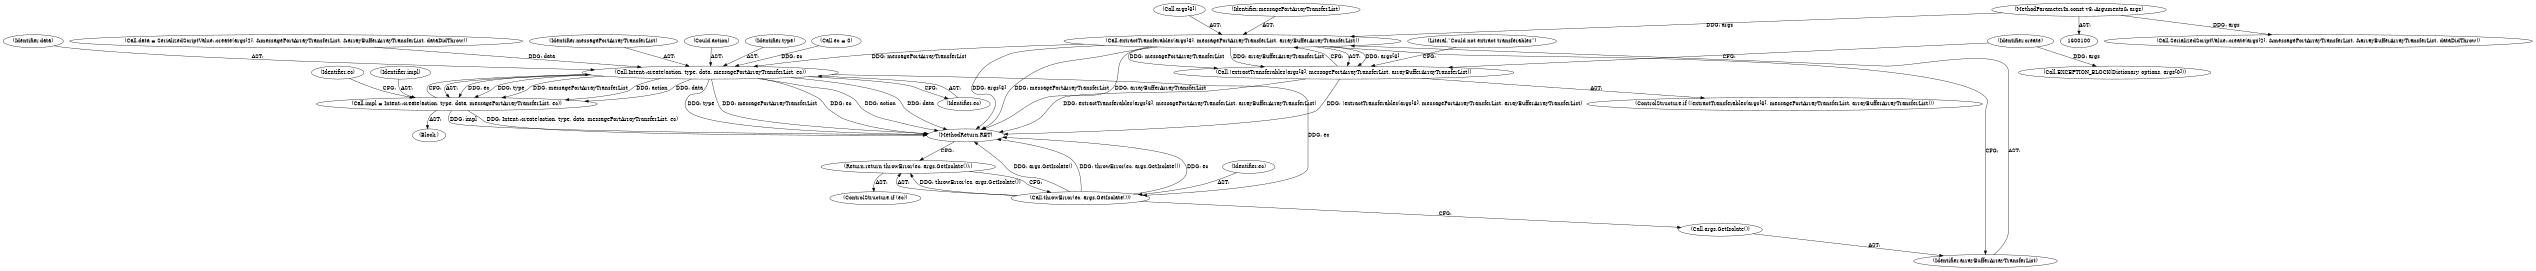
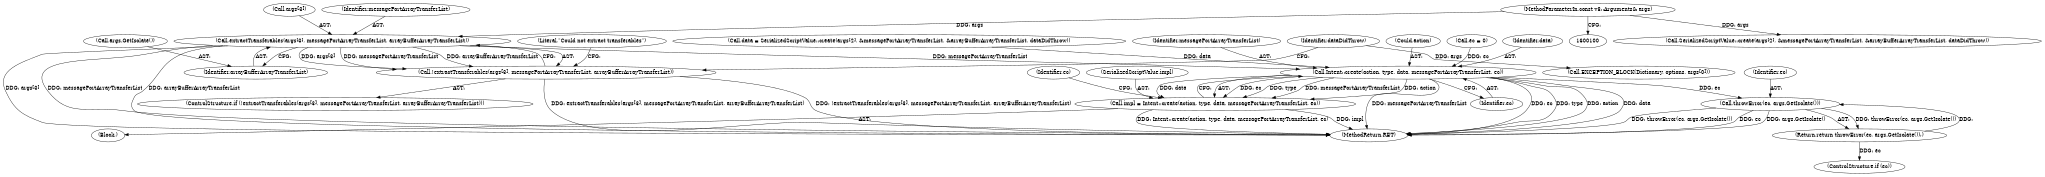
(2086, 25) -> (1595, 25)
(775, 41) -> none
(2020, 41) -> (1333, 41)
(401, 73) -> (1137, 73)
(939, 150) -> none
(883, 183) -> (1870, 151)
(1037, 183) -> (1967, 120)
(1409, 214) -> none
